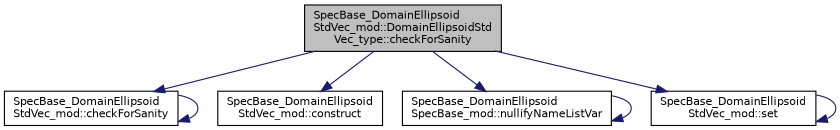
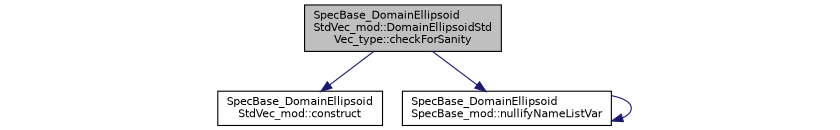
(91, 108) -> none
(734, 108) -> none
